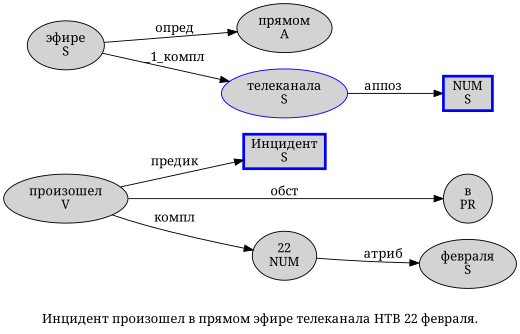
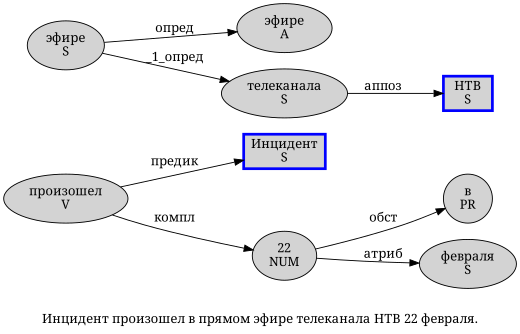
(284, 28) -> (284, 28)
(175, 58) -> (175, 58)
(284, 93) -> (284, 93)
(468, 93) -> (468, 93)
(281, 199) -> (377, 233)
